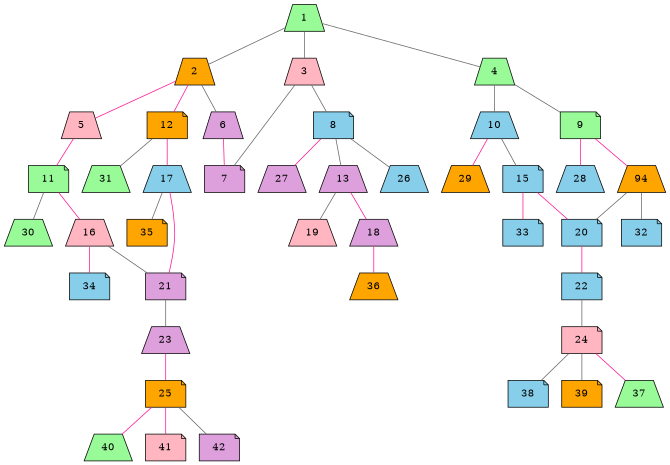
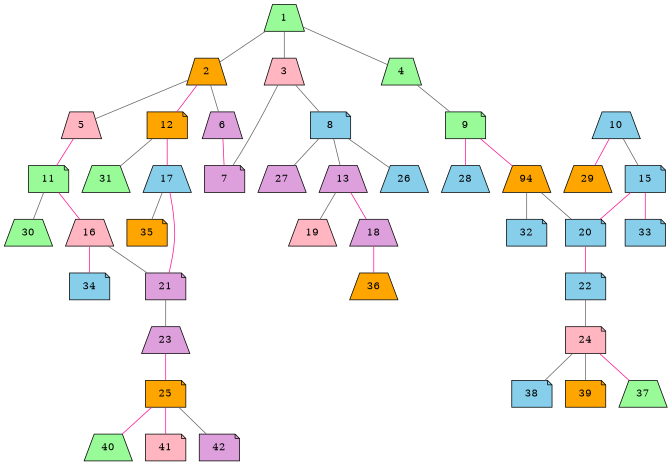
(495, 99) -> none
(136, 100) -> (142, 99)
(308, 152) -> (306, 152)
